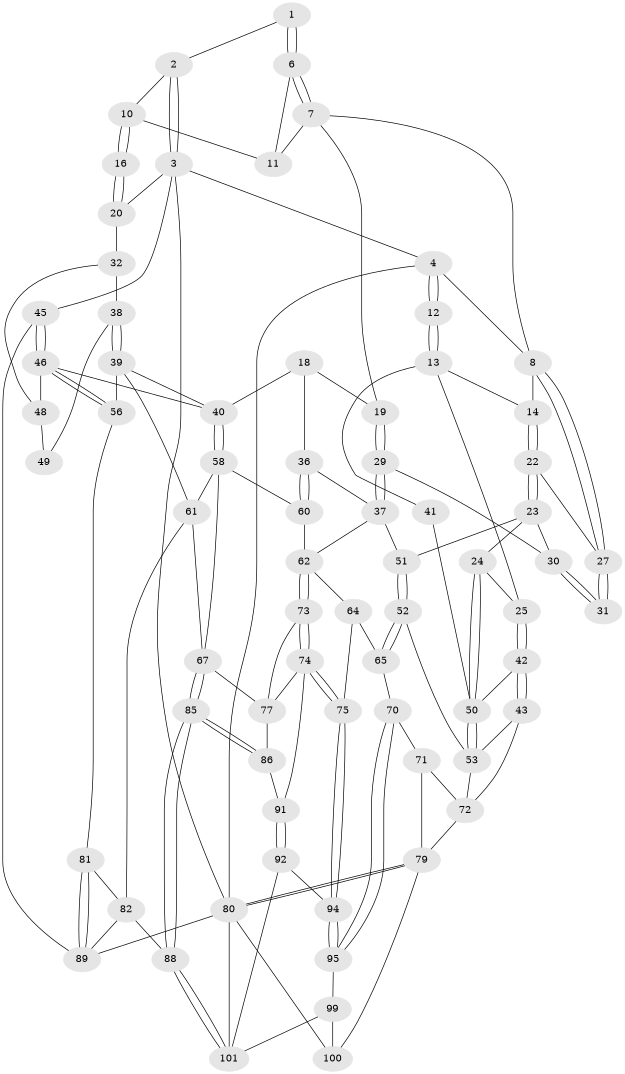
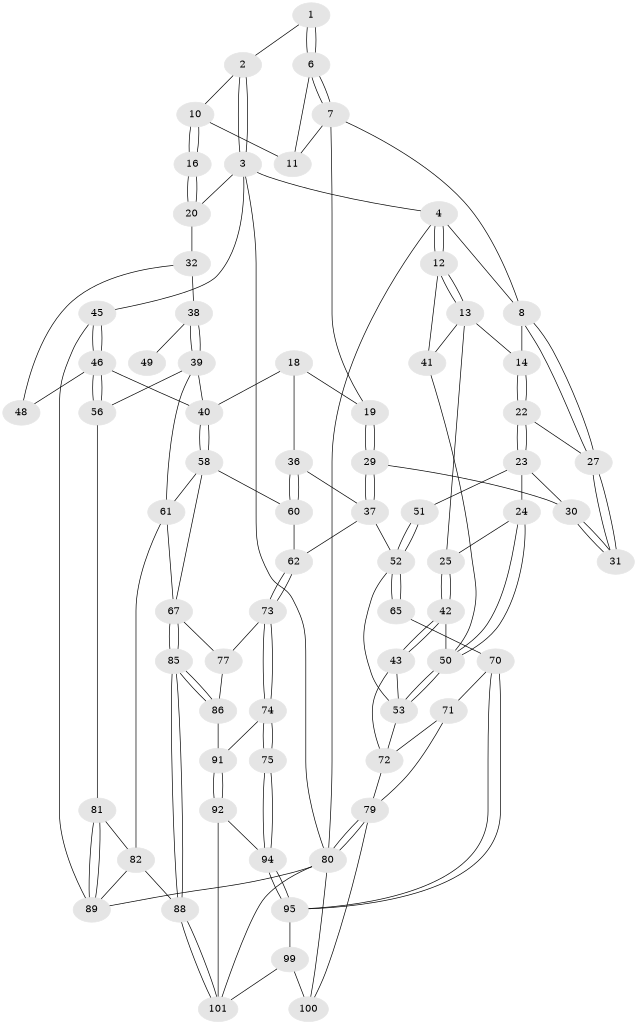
none -> (433, 313)
(42, 438) -> none
(391, 537) -> (383, 537)
(353, 612) -> none
(286, 686) -> none
